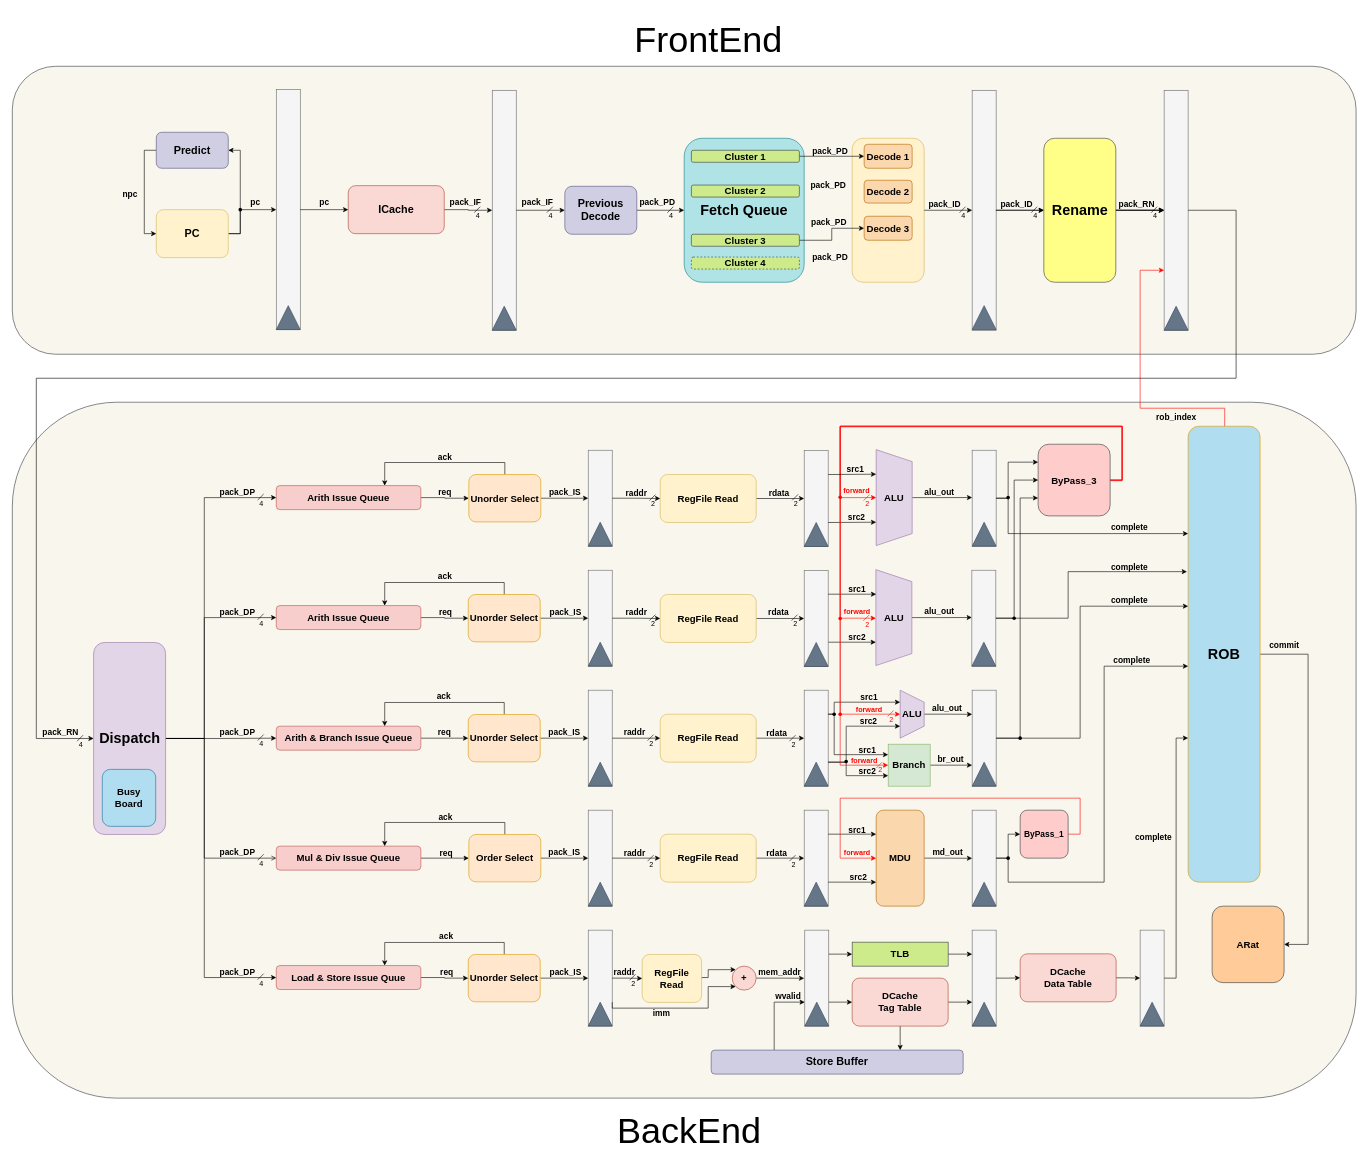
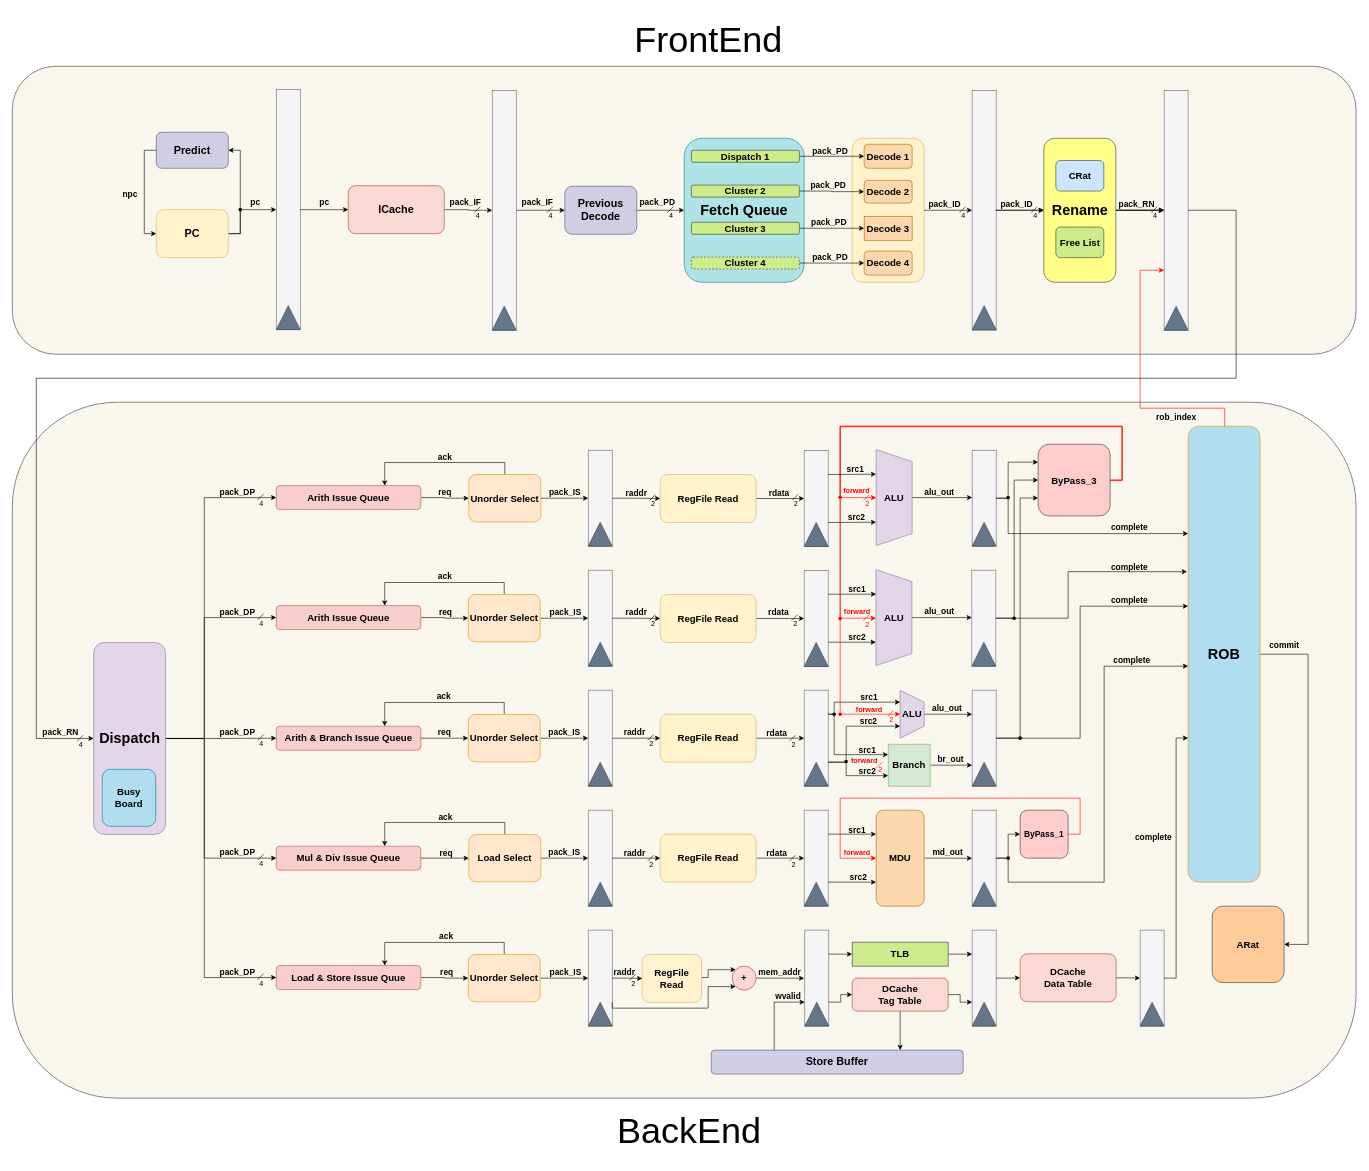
(746, 156) -> (746, 156)
none -> (1080, 176)
none -> (855, 192)
(888, 228) -> (888, 228)
(746, 240) -> (746, 228)
none -> (1080, 242)
none -> (858, 263)
none -> (888, 263)
(840, 765) -> none
(272, 858) -> (270, 858)
(505, 858) -> (505, 858)
(900, 1002) -> (900, 995)
(662, 1013) -> none
